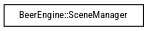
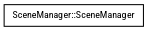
(74, 15) -> (74, 15)
